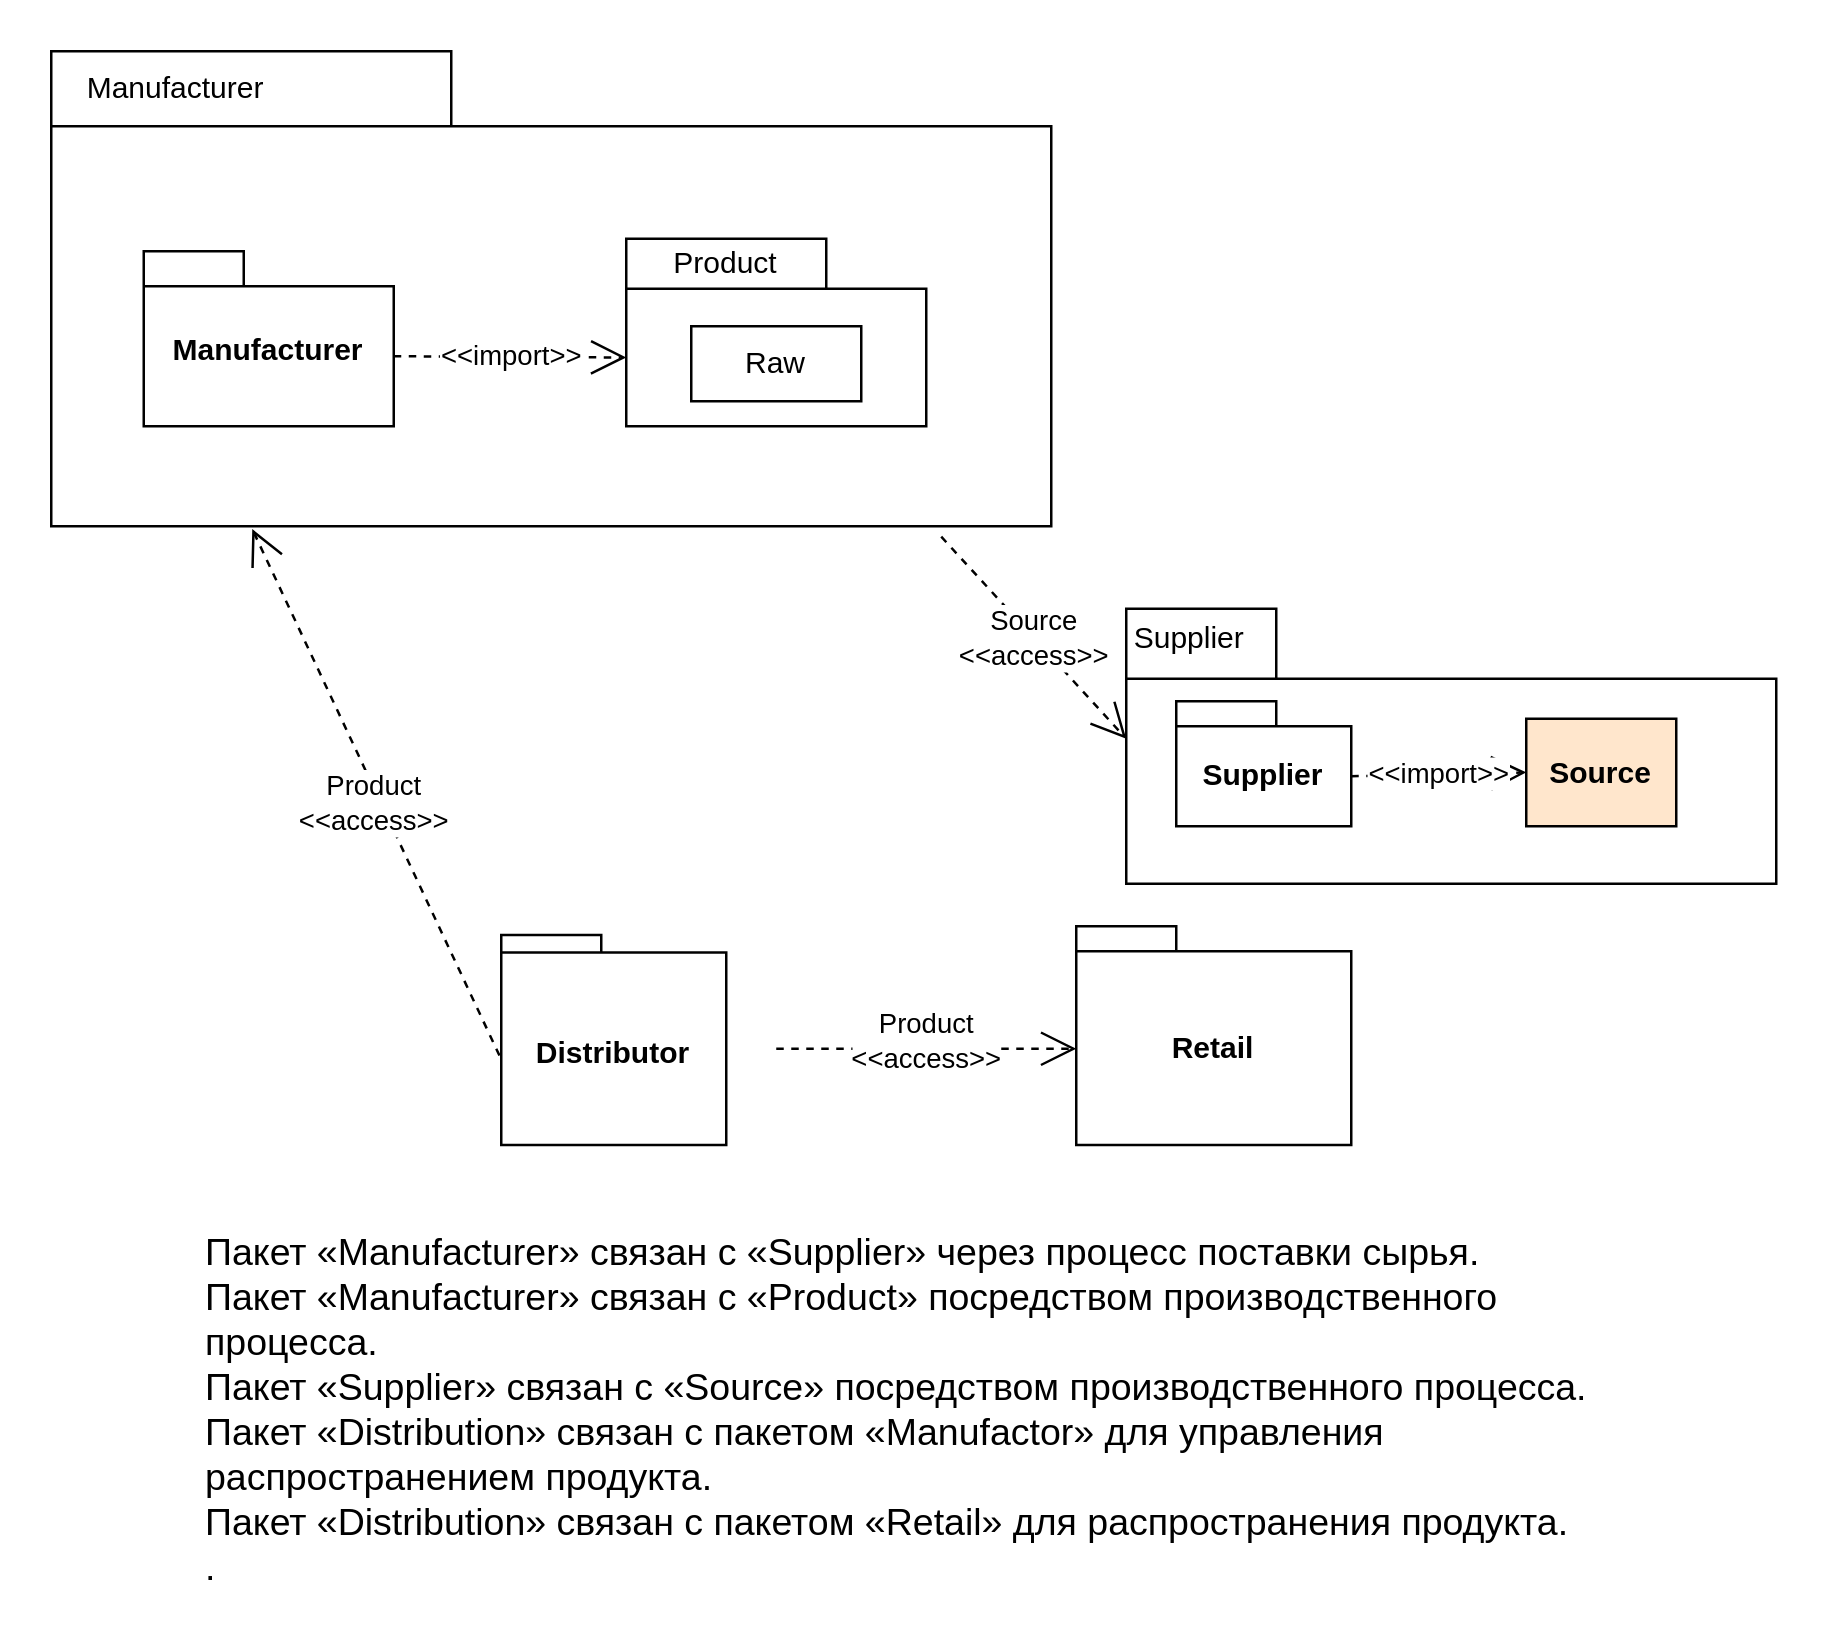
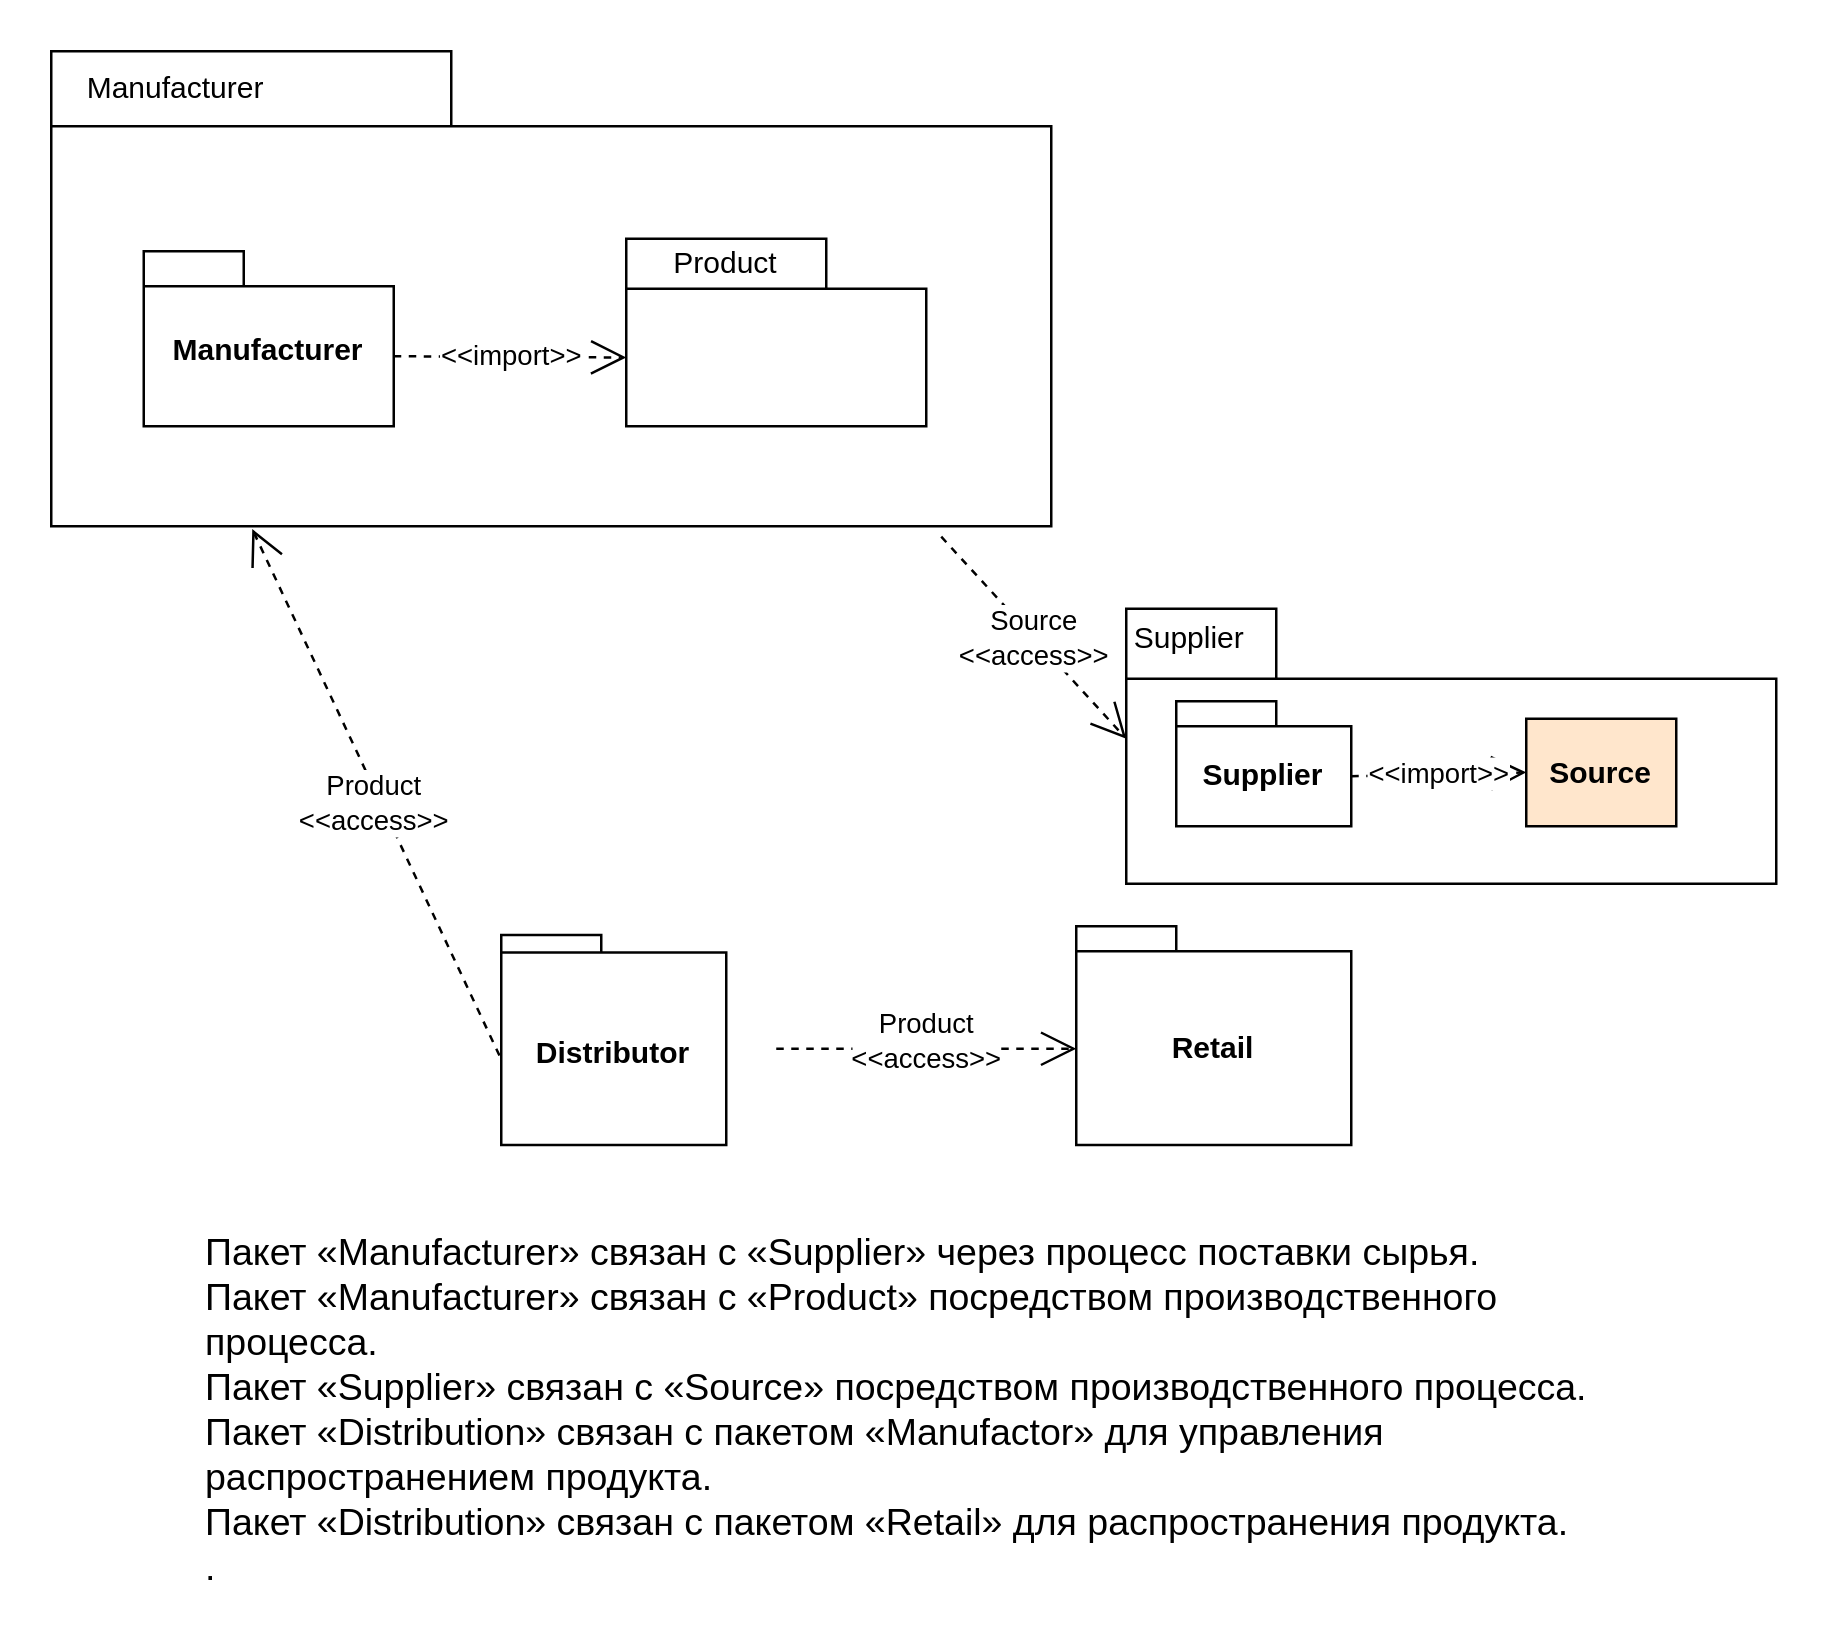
(776, 364) -> none
